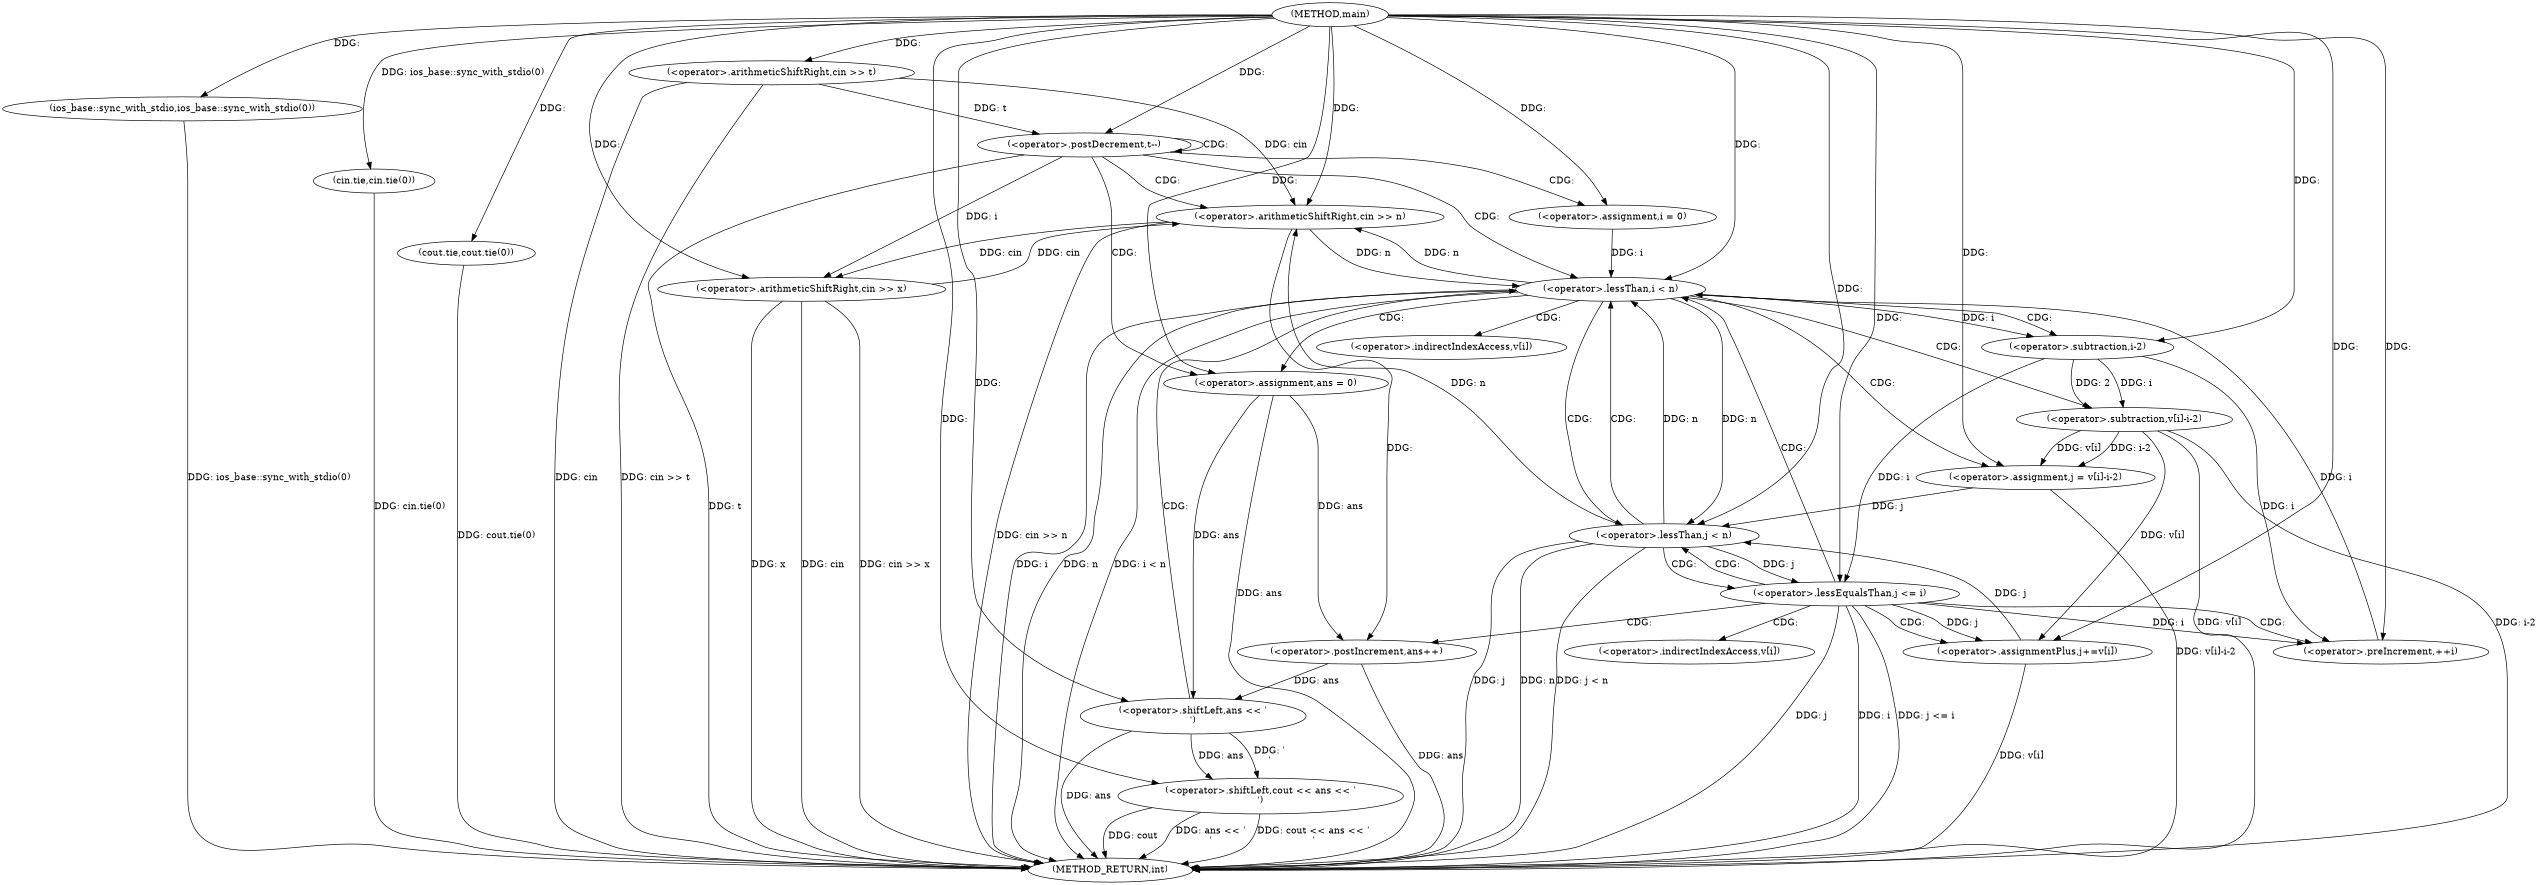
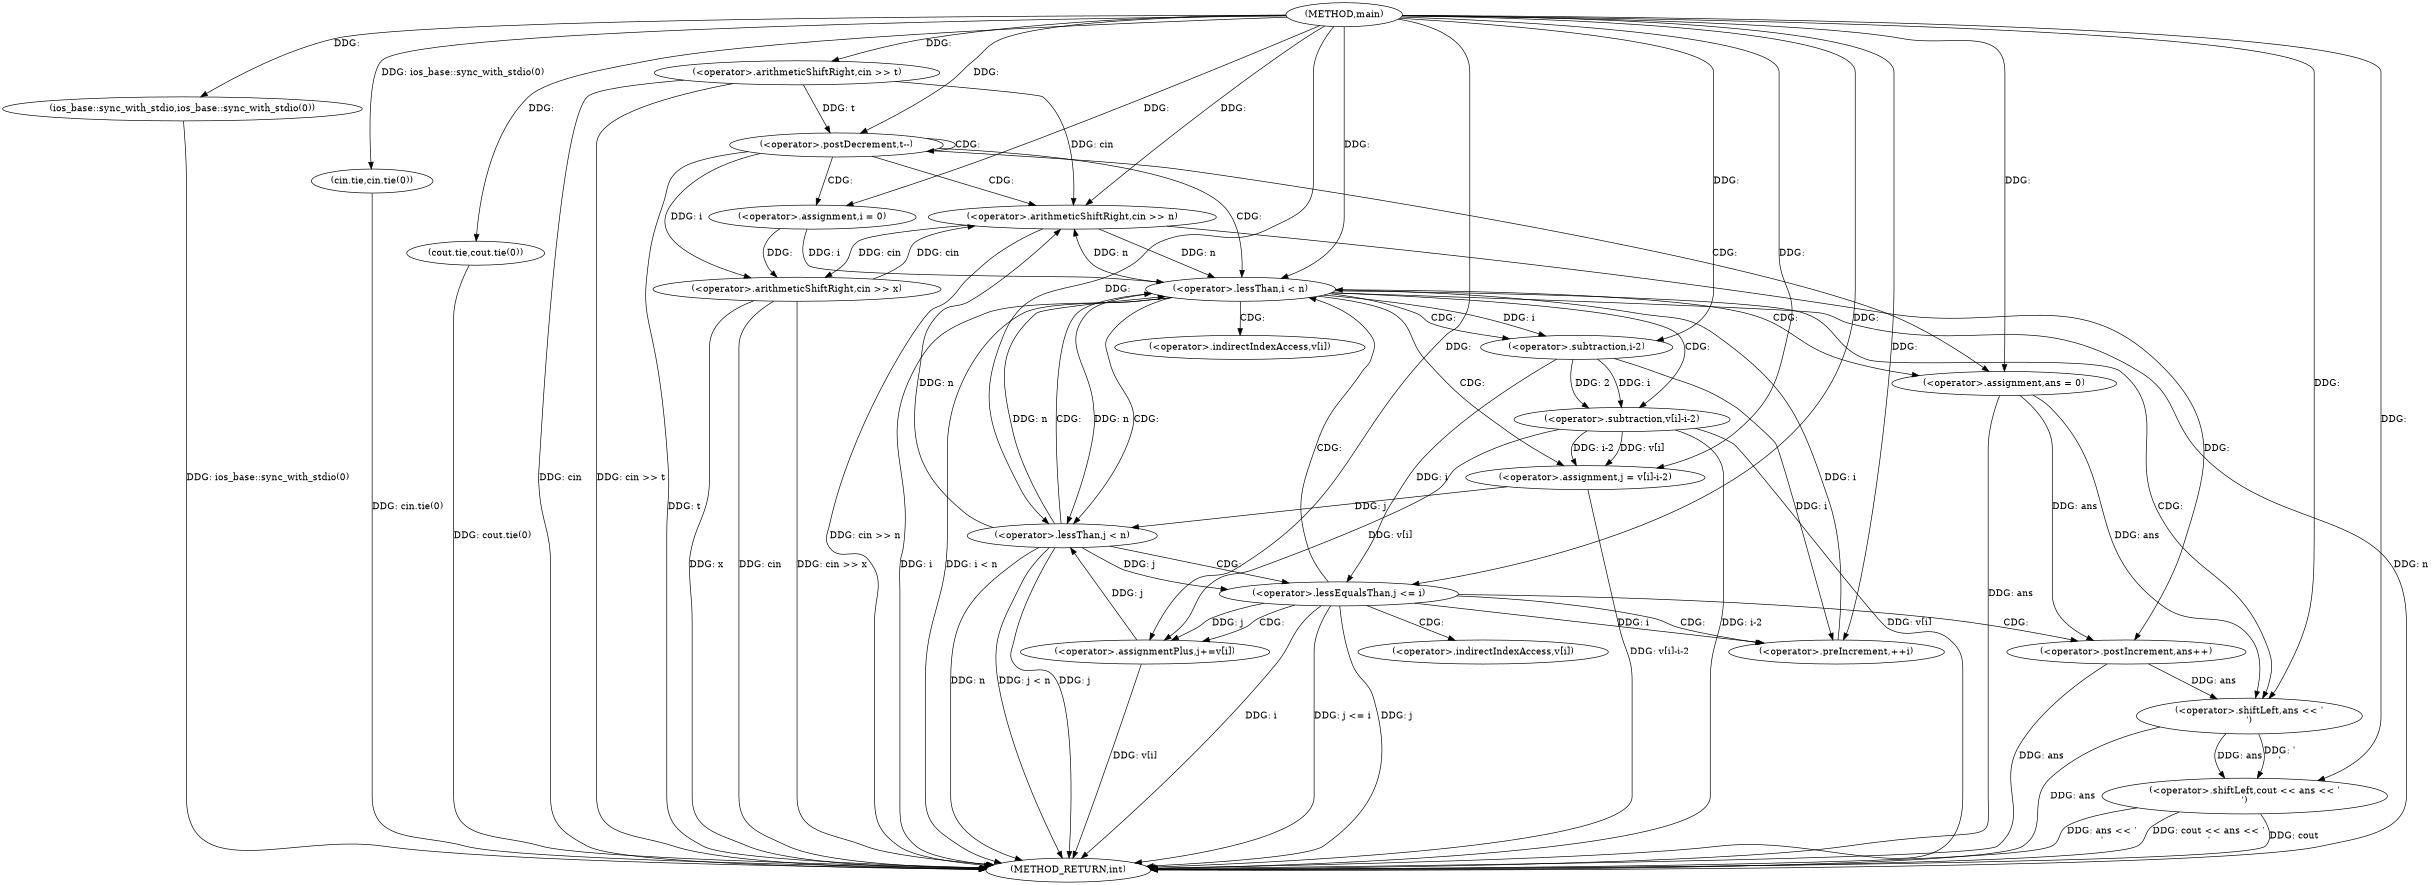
(745, 33) -> (764, 248)
(1176, 362) -> (1906, 363)
(1724, 573) -> none
